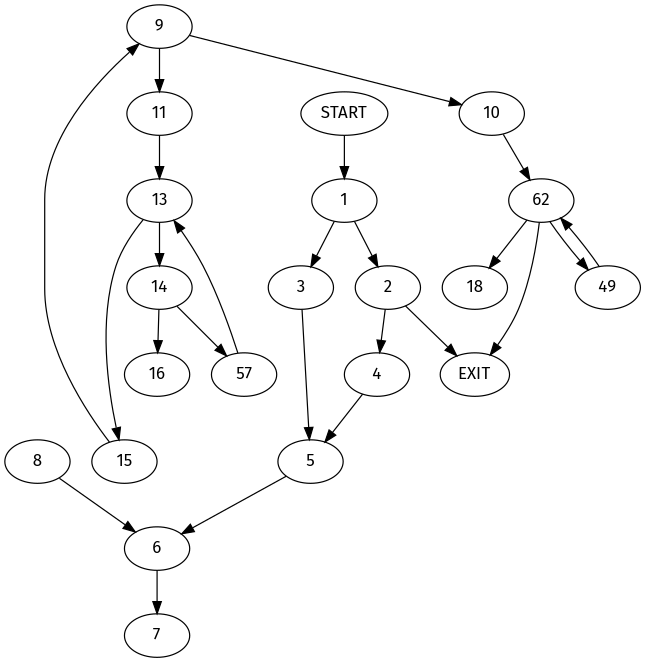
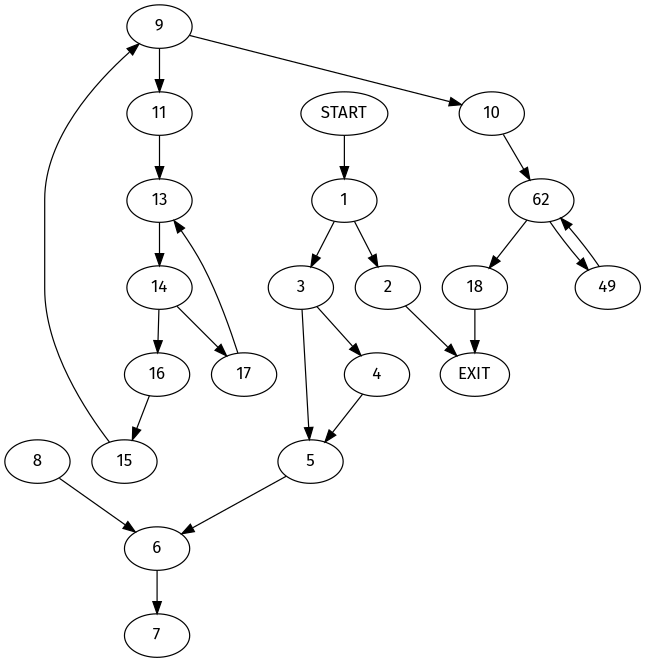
(527, 287) -> (475, 325)
(107, 320) -> (143, 412)
(383, 325) -> (335, 326)
(244, 375) -> (244, 375)
